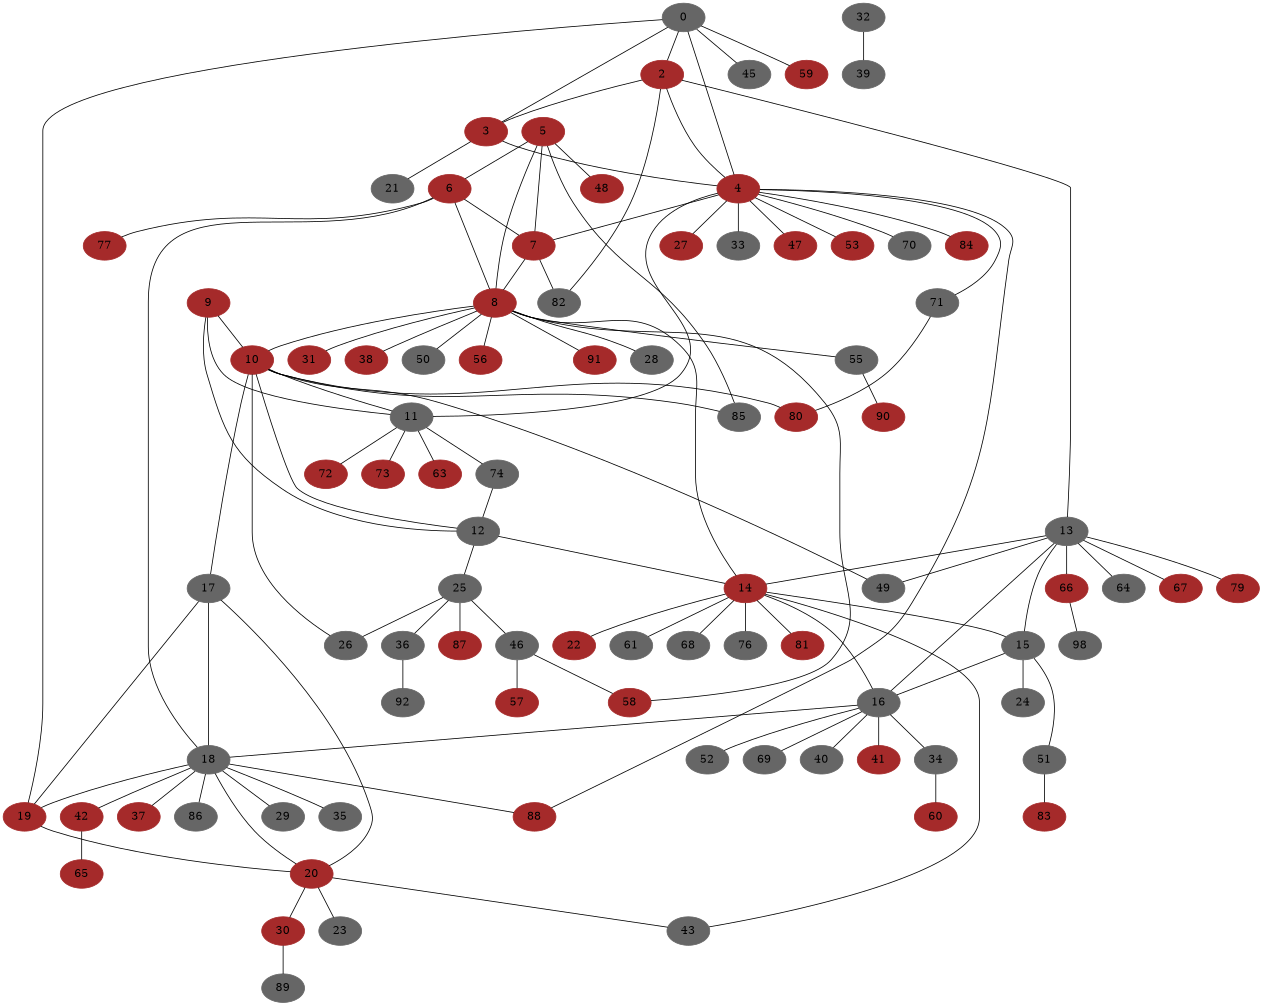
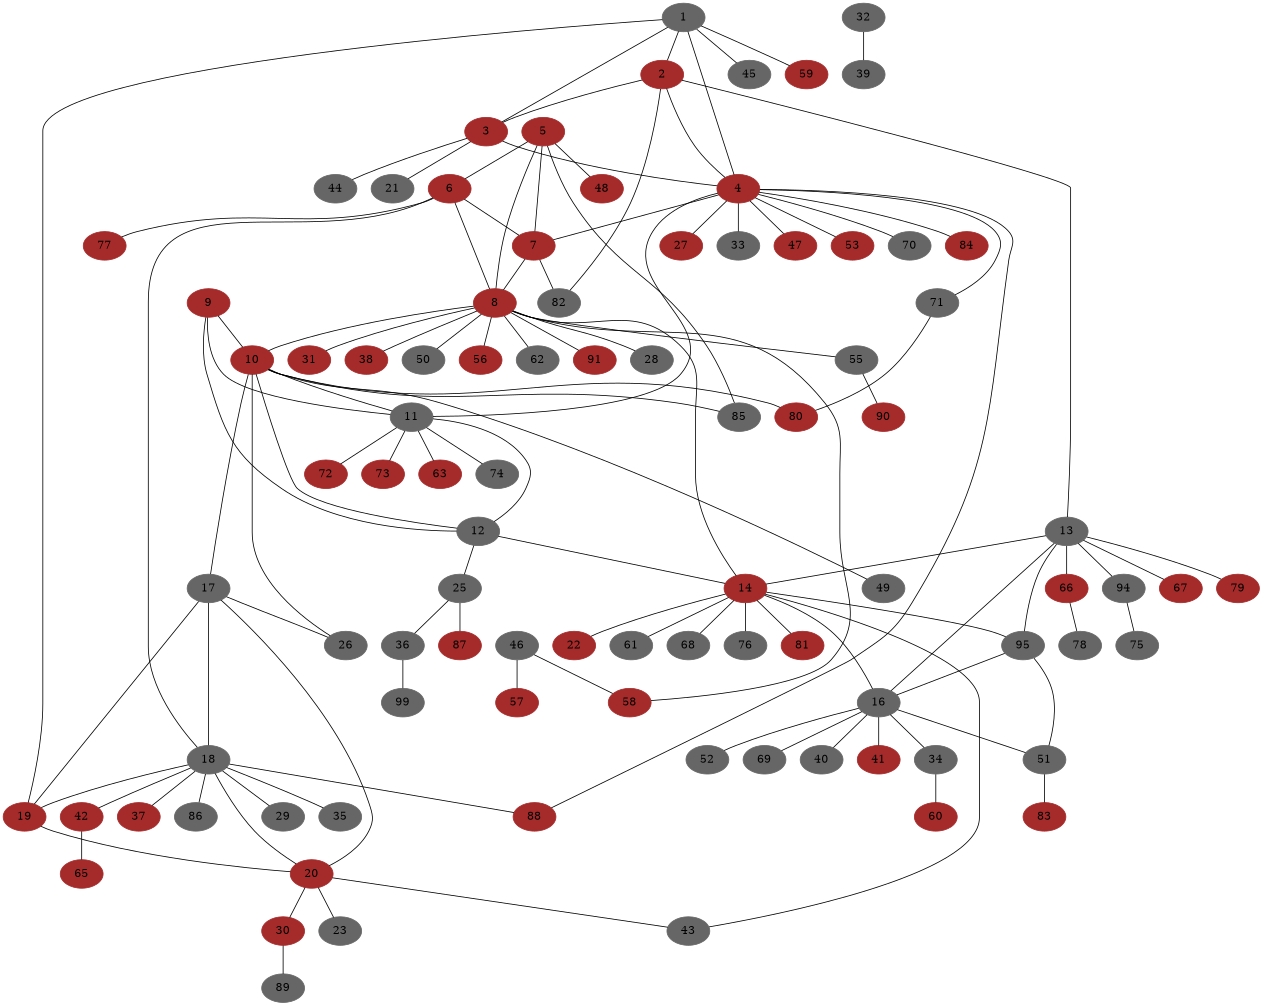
(684, 17) -> (684, 17)
none -> (335, 189)
none -> (538, 360)
(488, 503) -> (517, 450)
(975, 560) -> none
(1124, 588) -> (1124, 588)
(403, 617) -> (277, 617)
(488, 617) -> none
(1023, 646) -> (1023, 646)
(1080, 646) -> (1080, 646)
none -> (1137, 646)
(403, 703) -> (403, 703)
(1023, 703) -> none
(544, 731) -> (961, 731)
